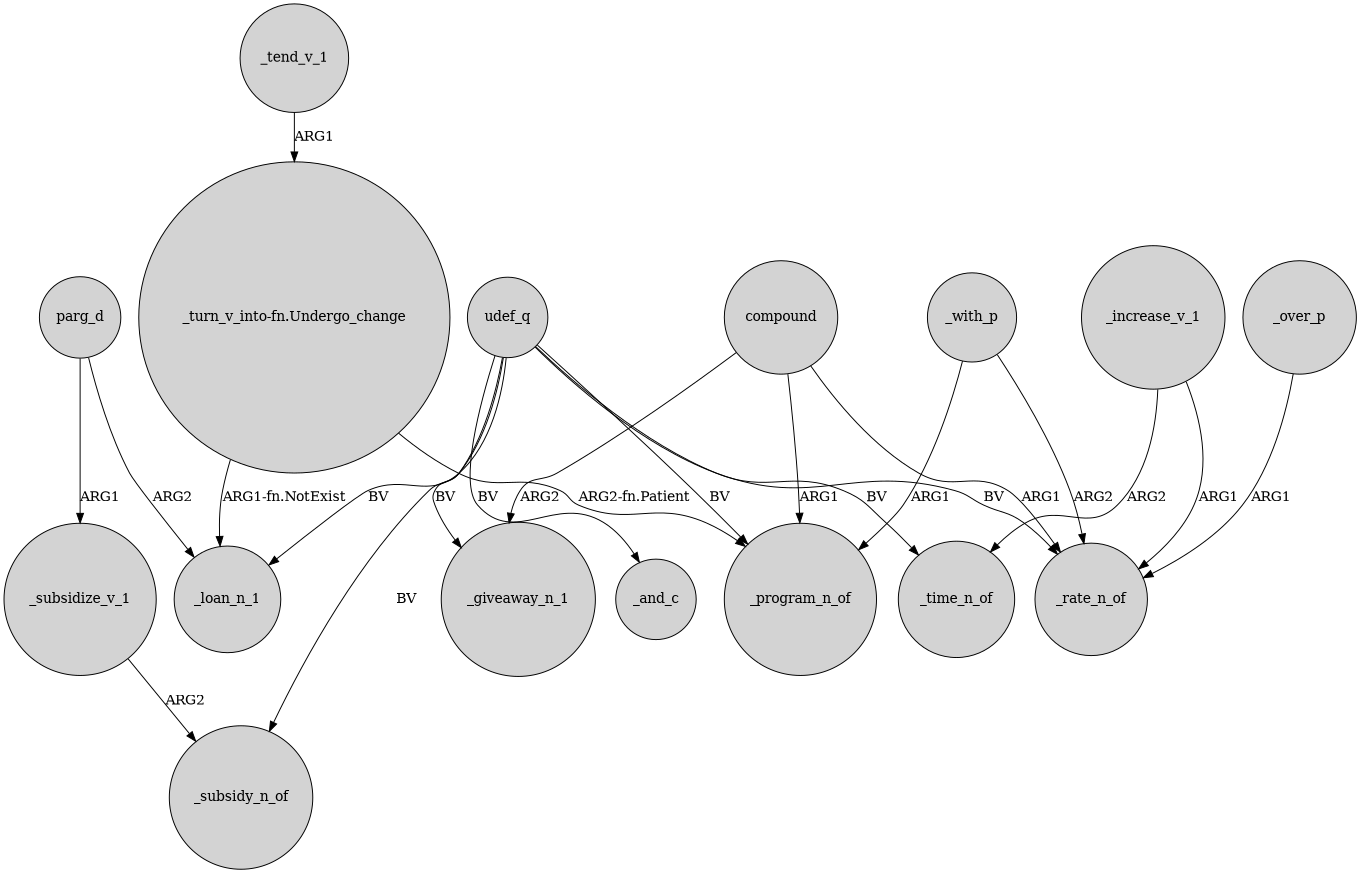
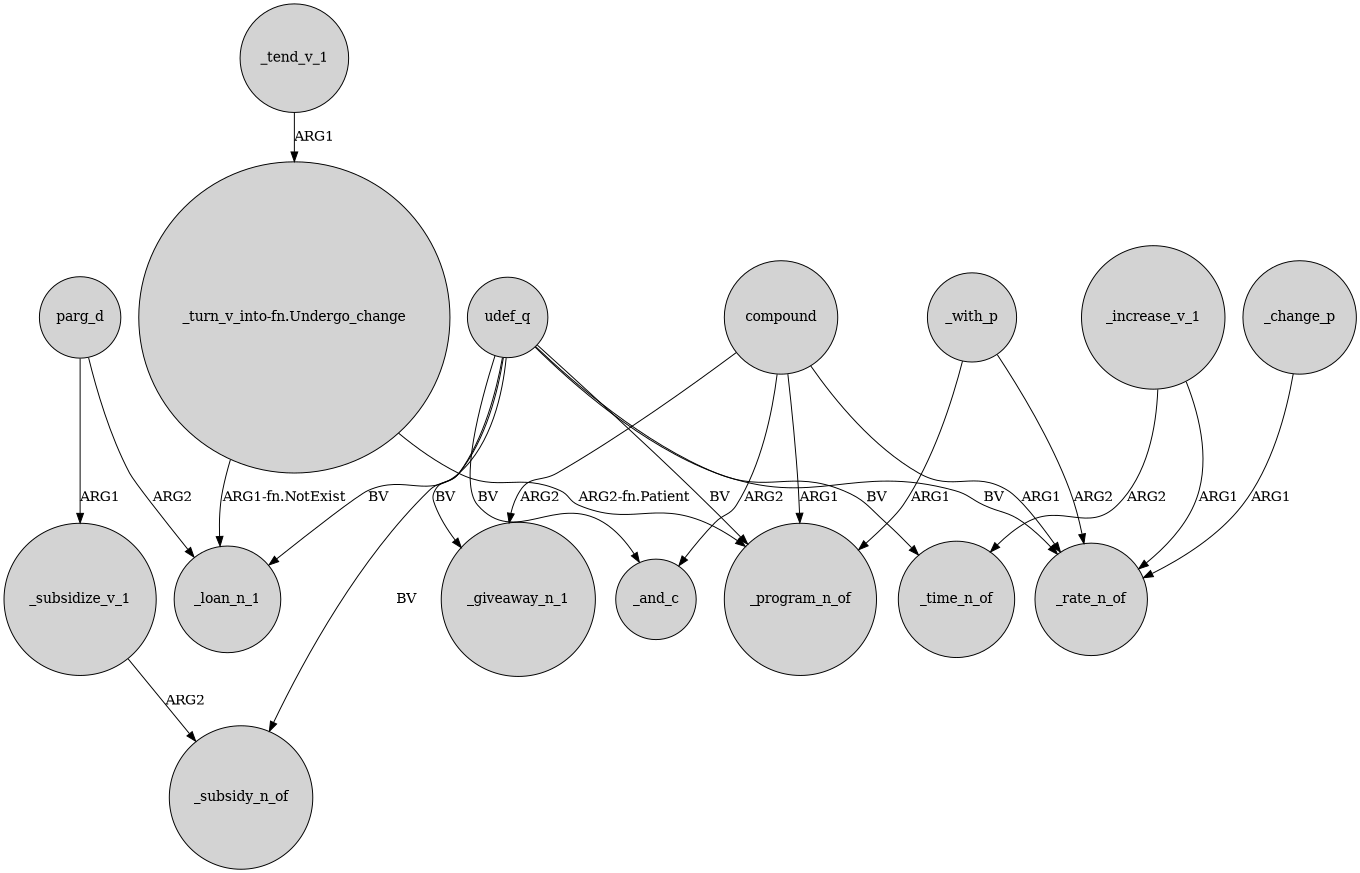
(1300, 317) -> (1300, 317)
none -> (753, 472)
